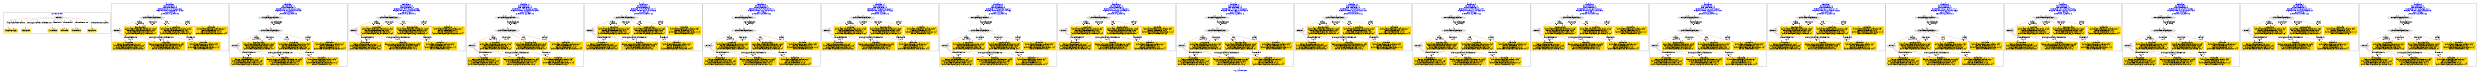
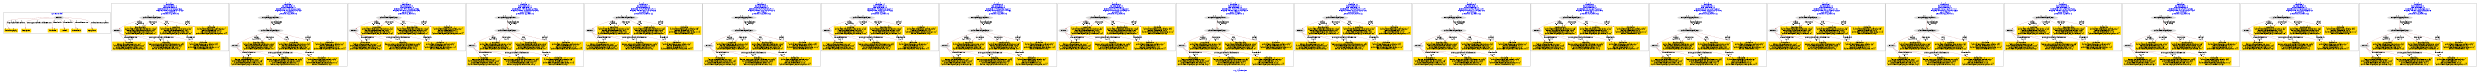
(11, 31) -> (11, 31)
(53, 31) -> (53, 31)
(64, 31) -> (64, 31)
